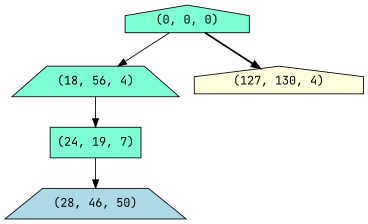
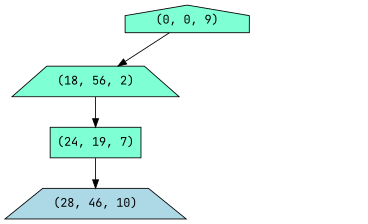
(187, 20) -> (187, 20)
(96, 81) -> (96, 81)
(279, 81) -> none
(96, 204) -> (96, 204)
